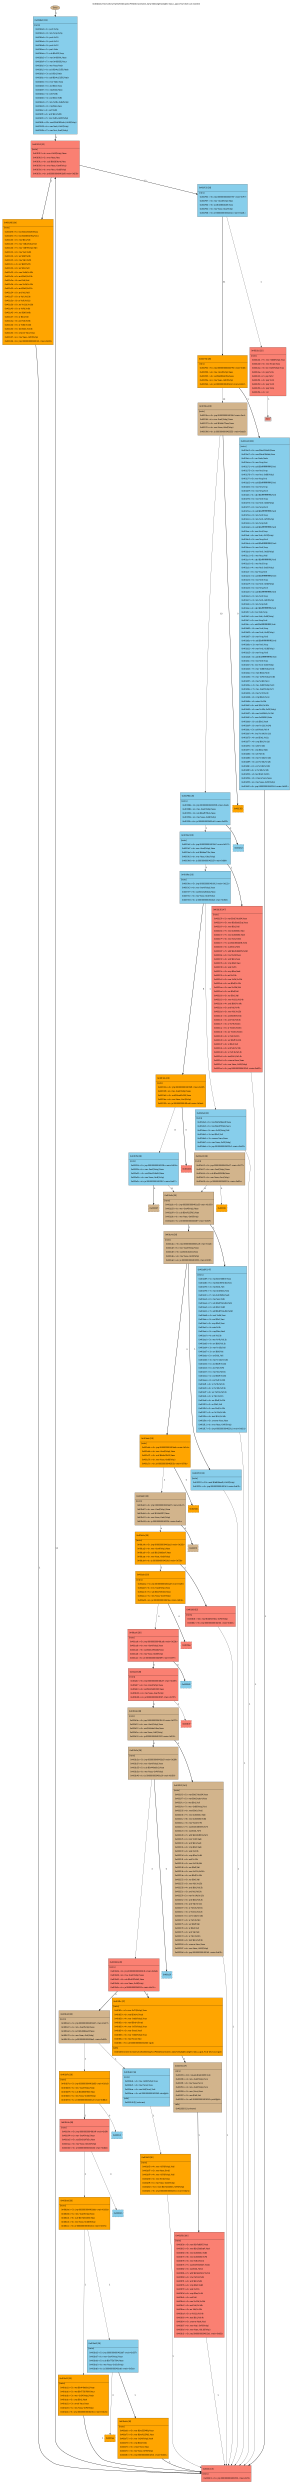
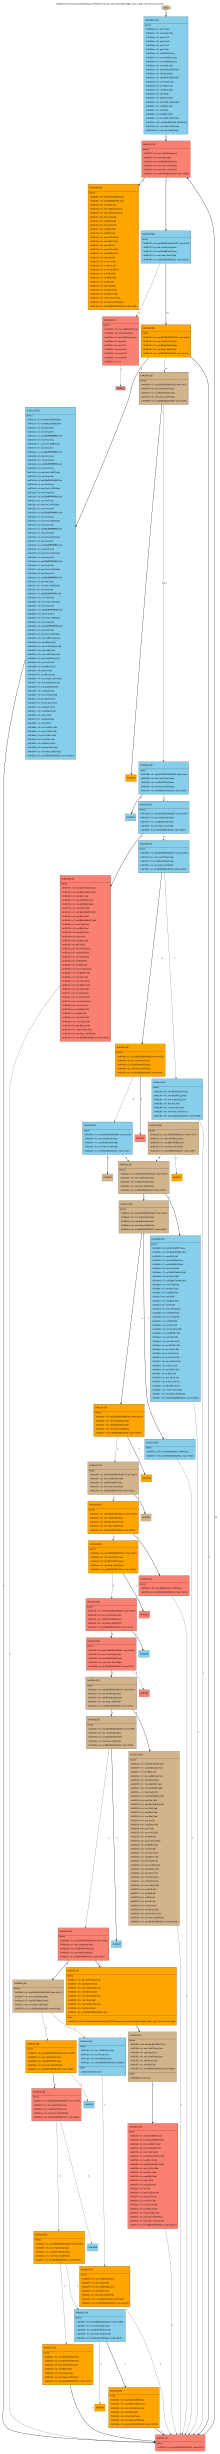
(268, 419) -> (121, 388)
(39, 1481) -> (209, 1394)
